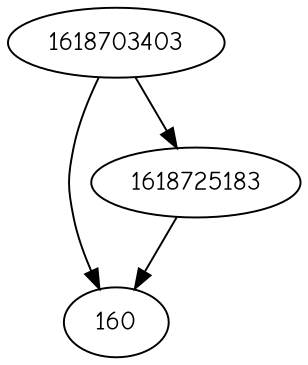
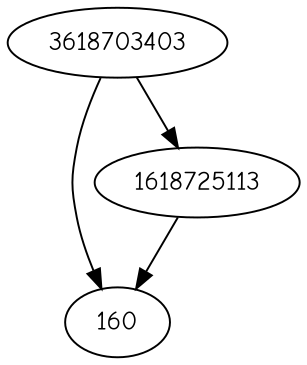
(116, 43) -> (118, 43)
(196, 183) -> (197, 183)
